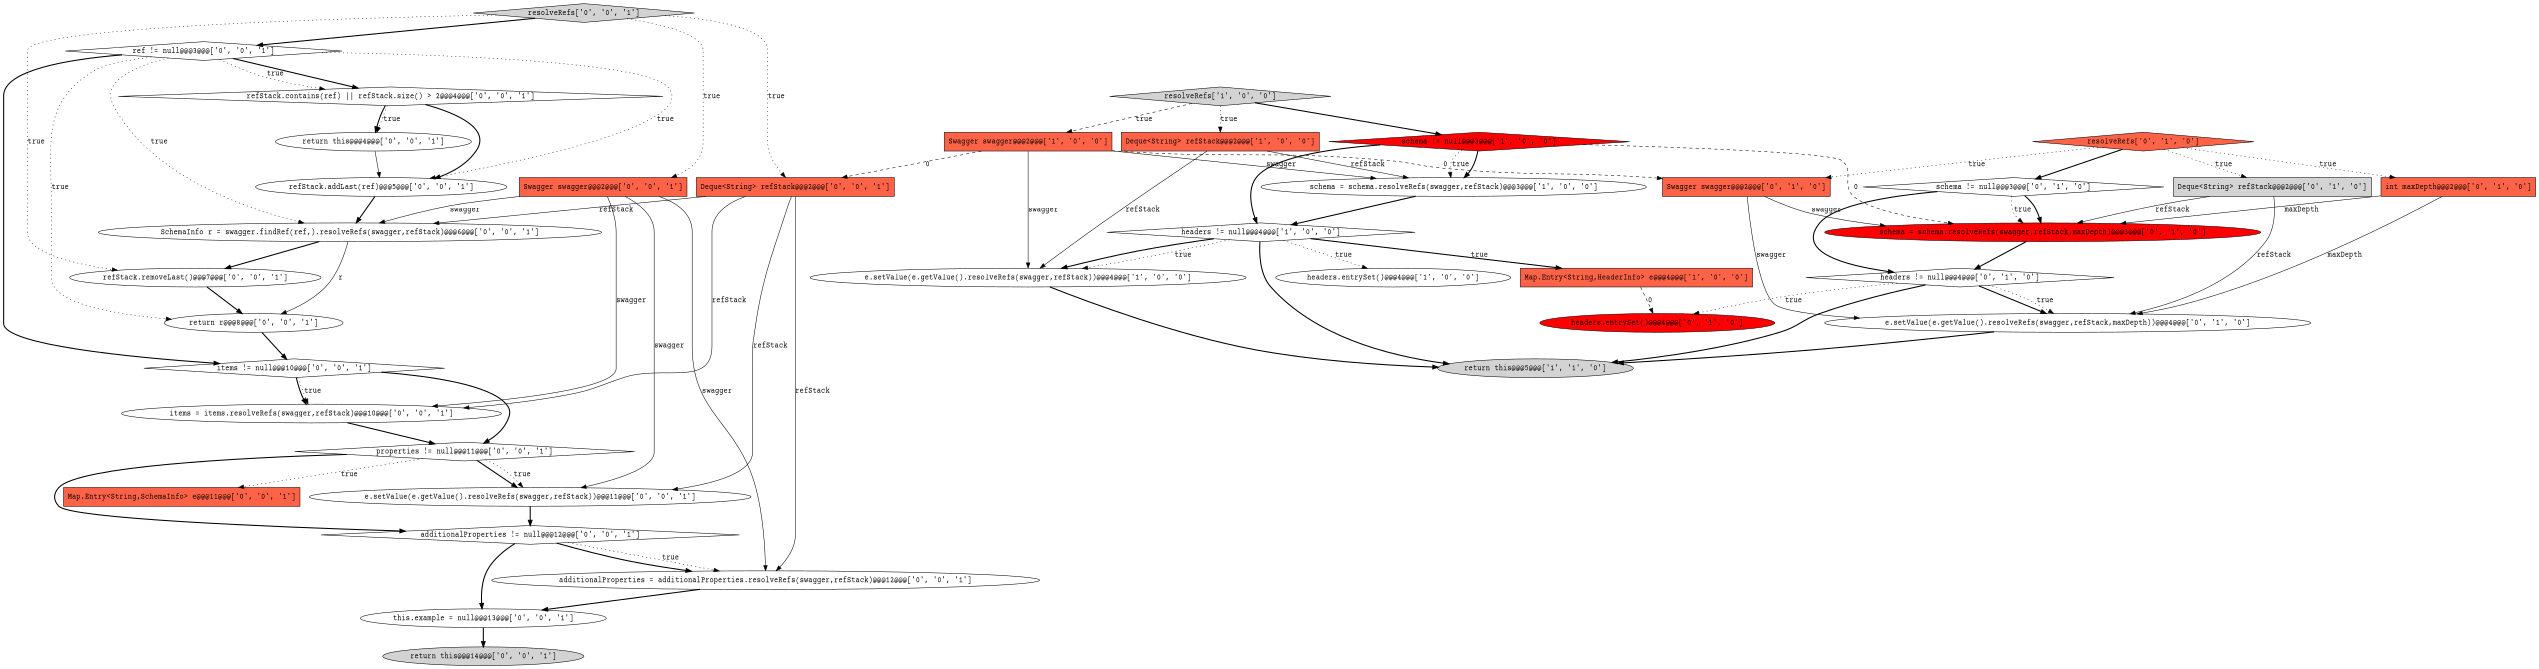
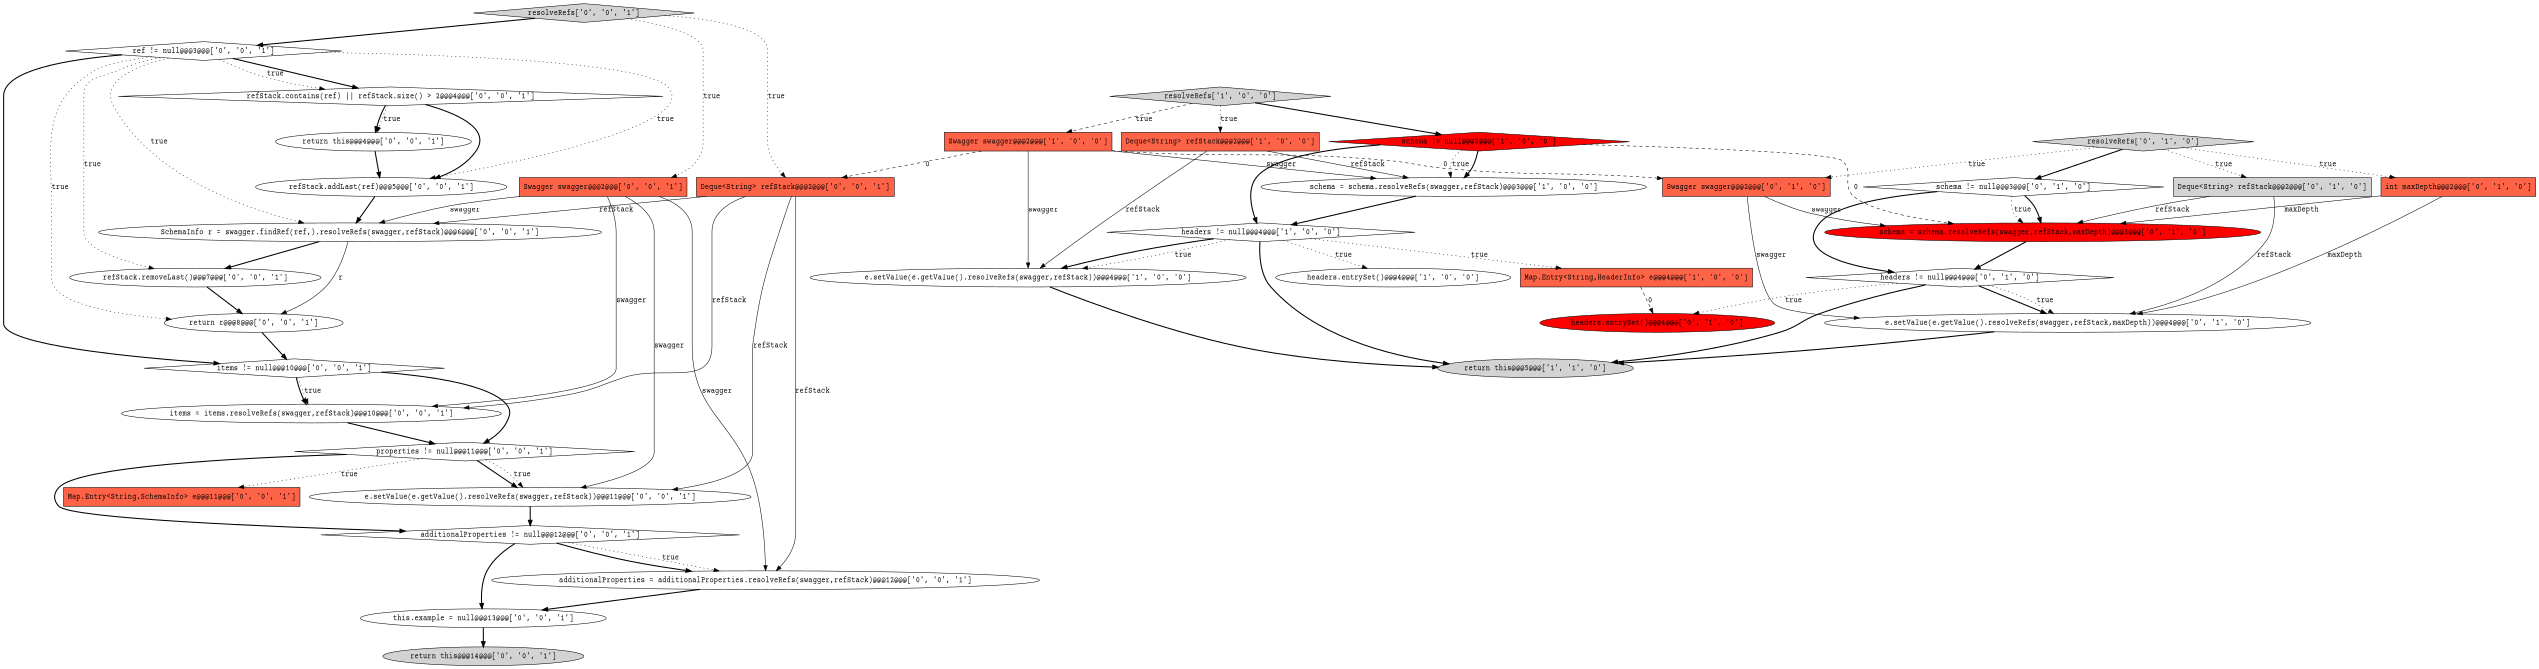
(121, 31) -> (84, 157)
(2143, 142) -> (2143, 142)
(377, 162) -> (377, 162)
(1433, 253) -> (1433, 253)
